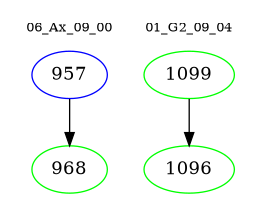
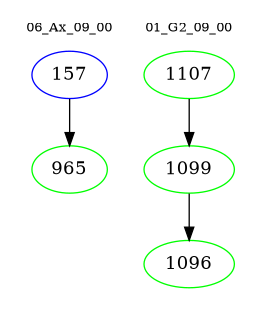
(189, 28) -> (189, 28)
(70, 75) -> (70, 75)
none -> (189, 75)
(70, 169) -> (70, 169)
